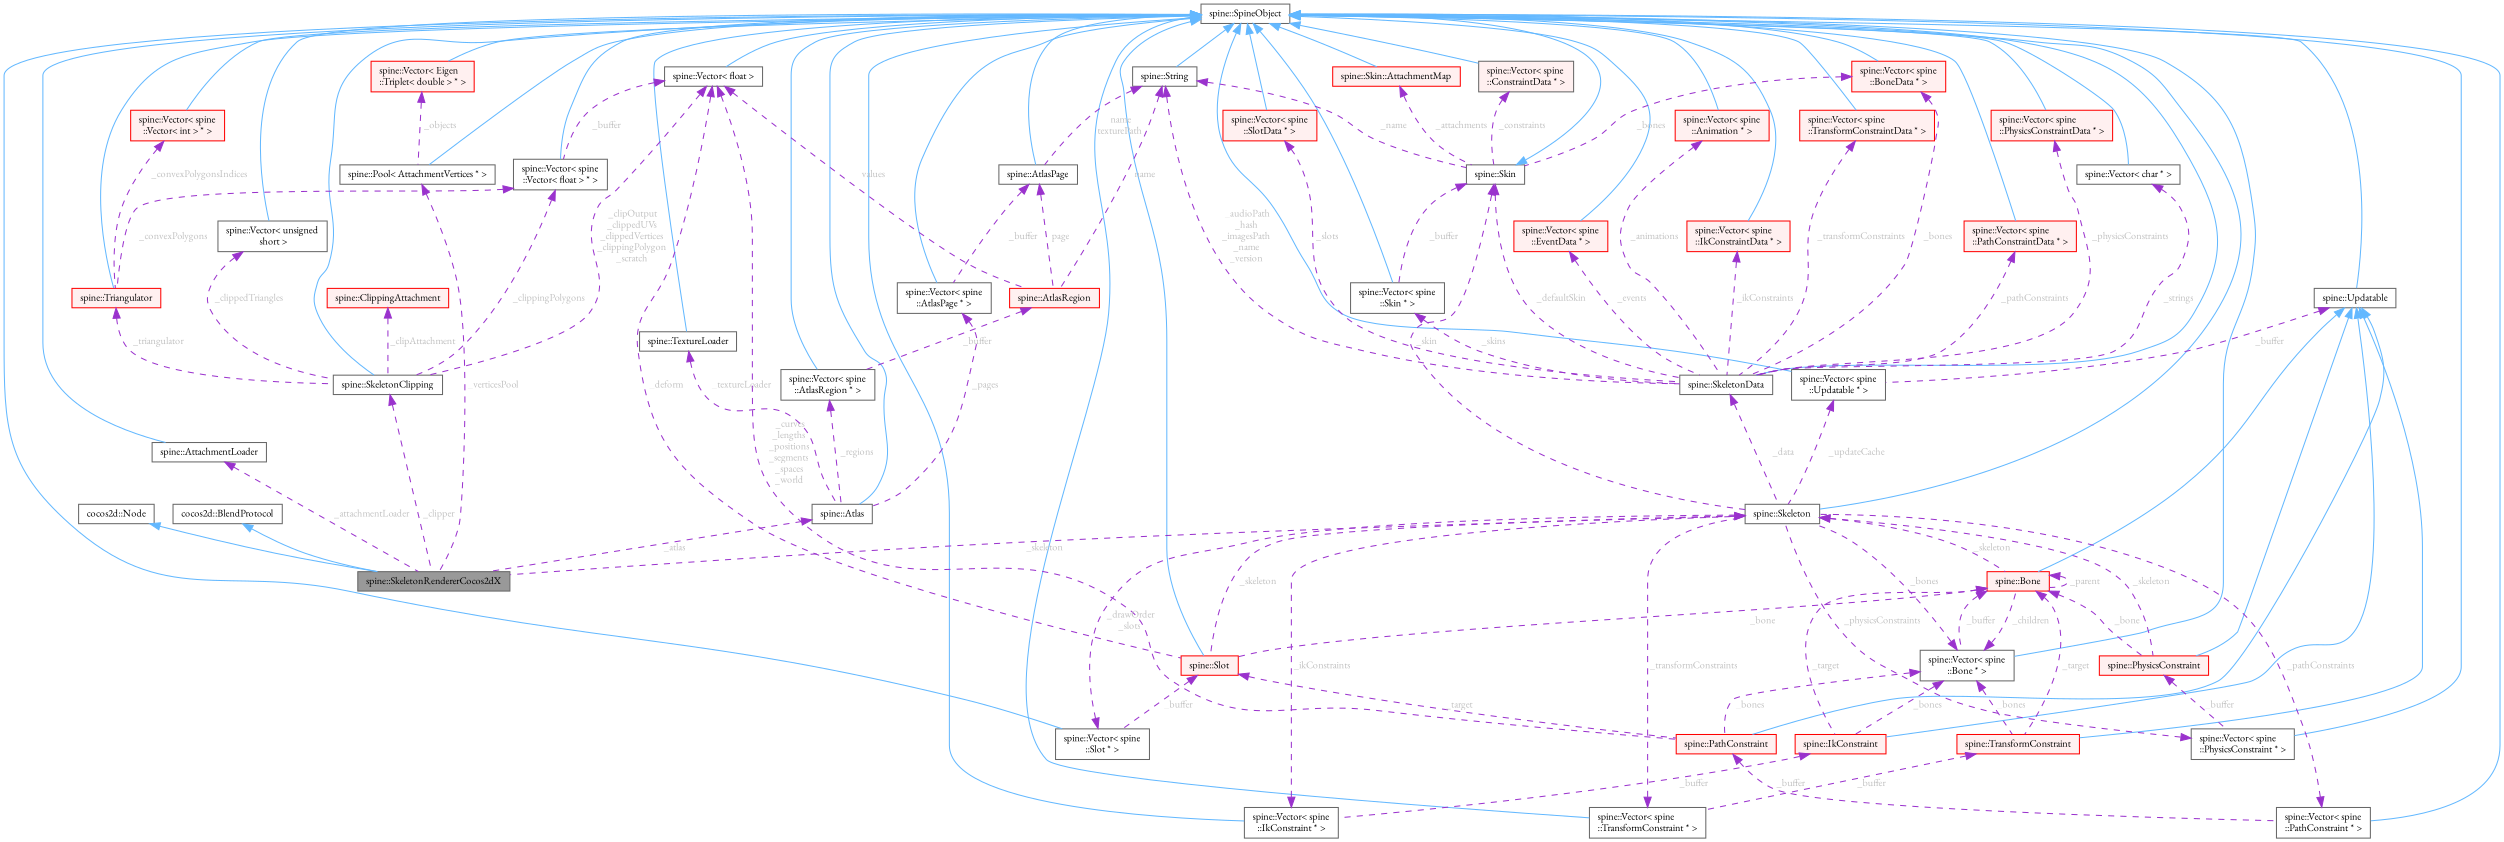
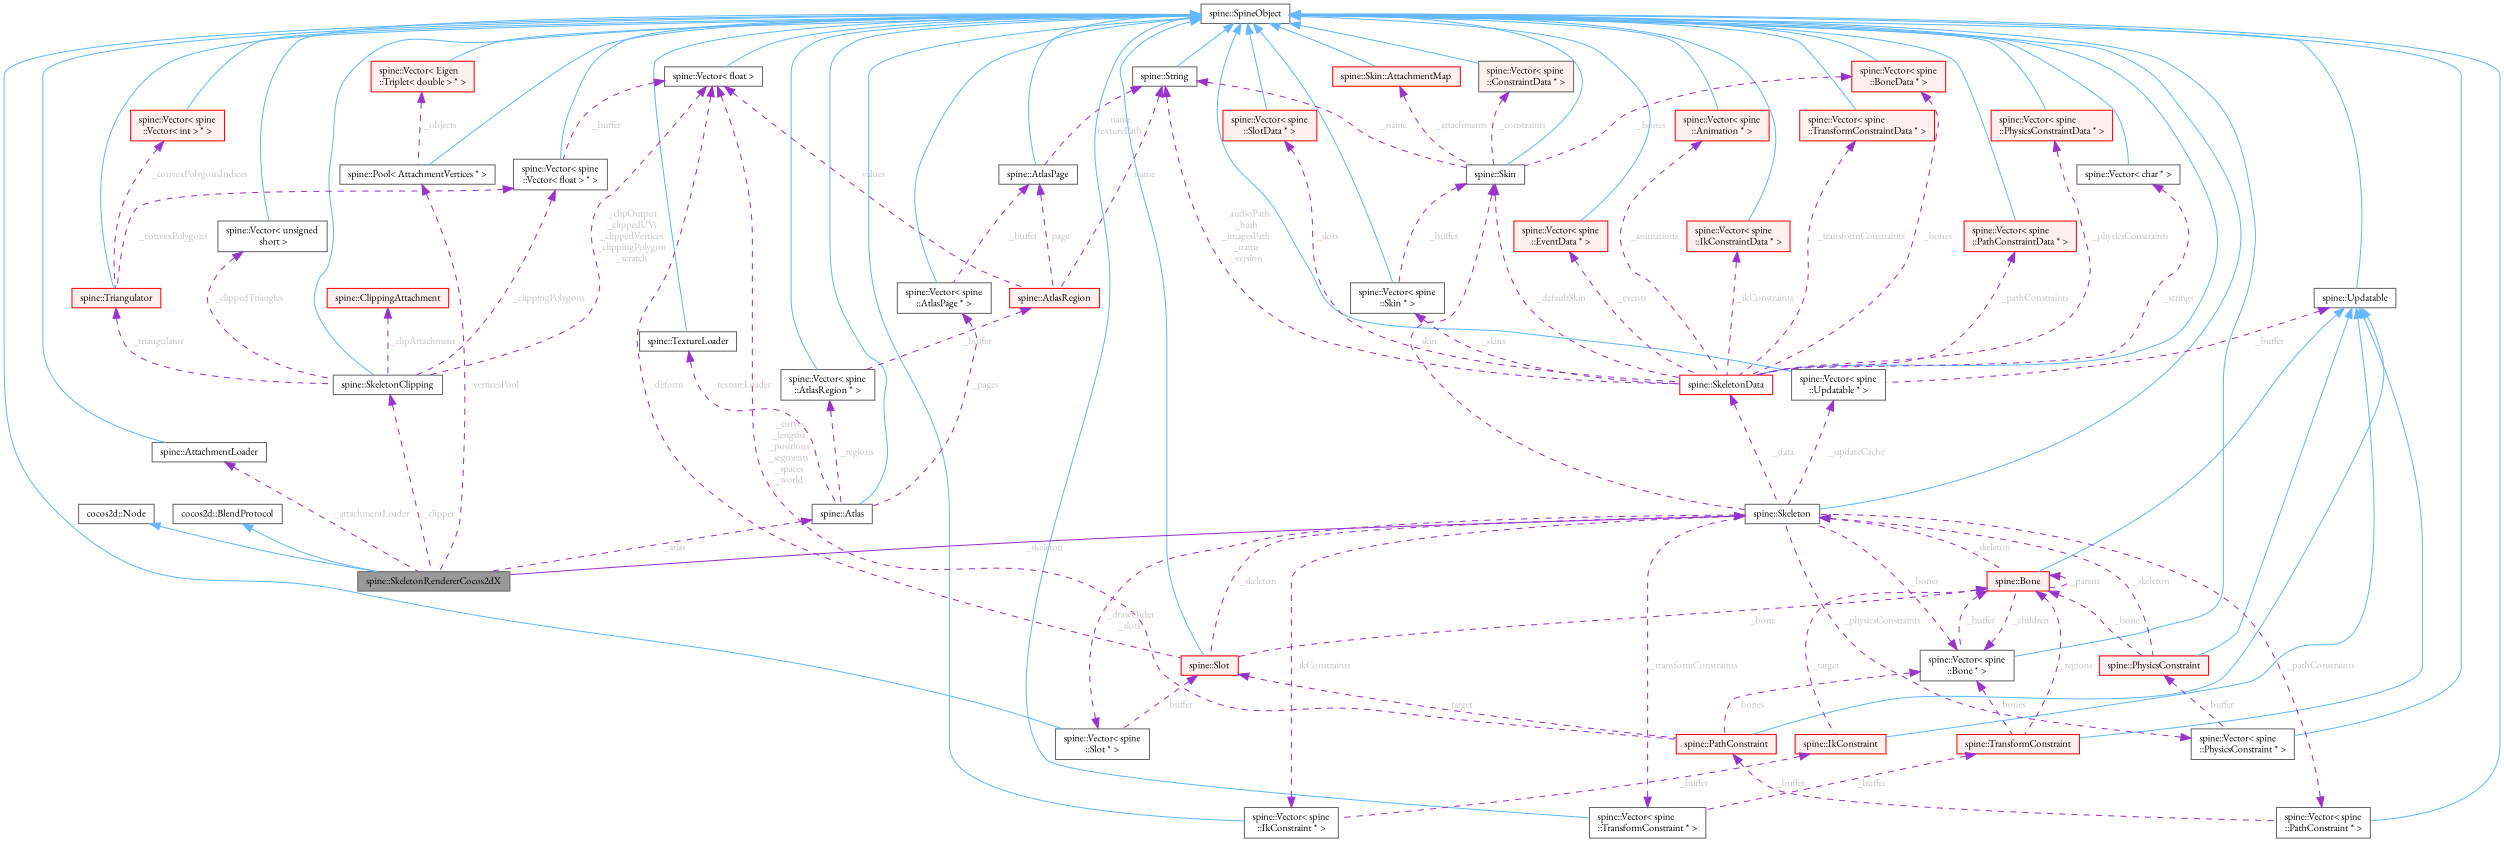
(1575, 49) -> (1540, 41)
(1726, 385) -> (1726, 385)
(1122, 537) -> (1122, 537)
(2075, 666) -> (2075, 666)
(1895, 710) -> none
